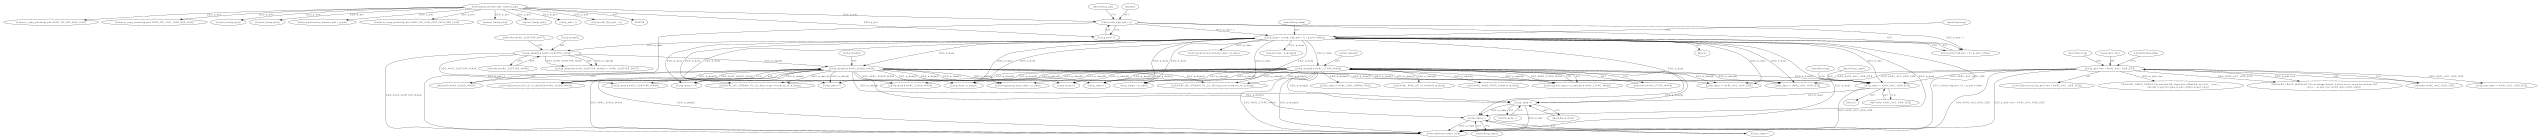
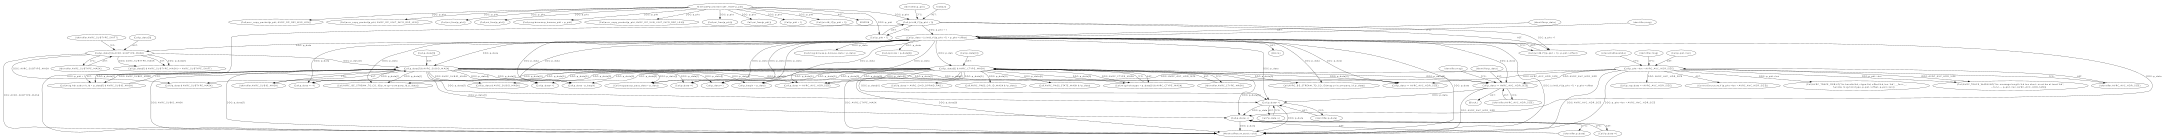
(1043, 71) -> none
